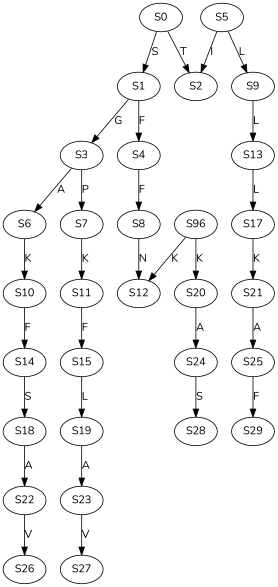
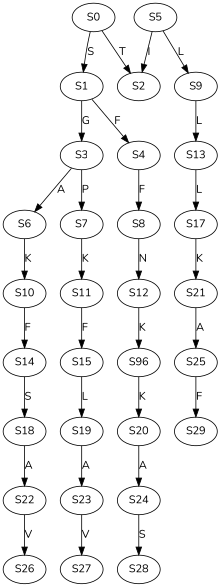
(170, 256) -> (139, 324)
